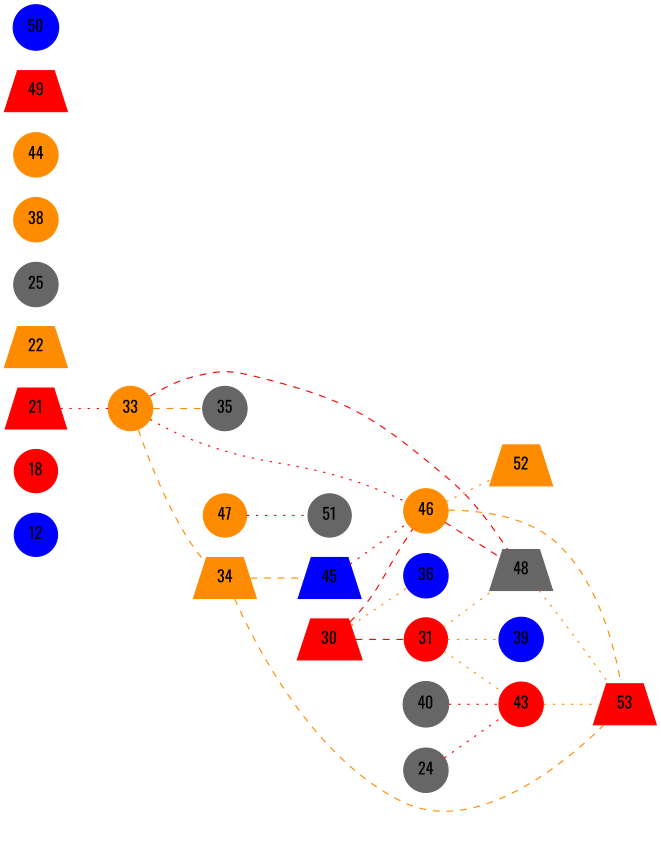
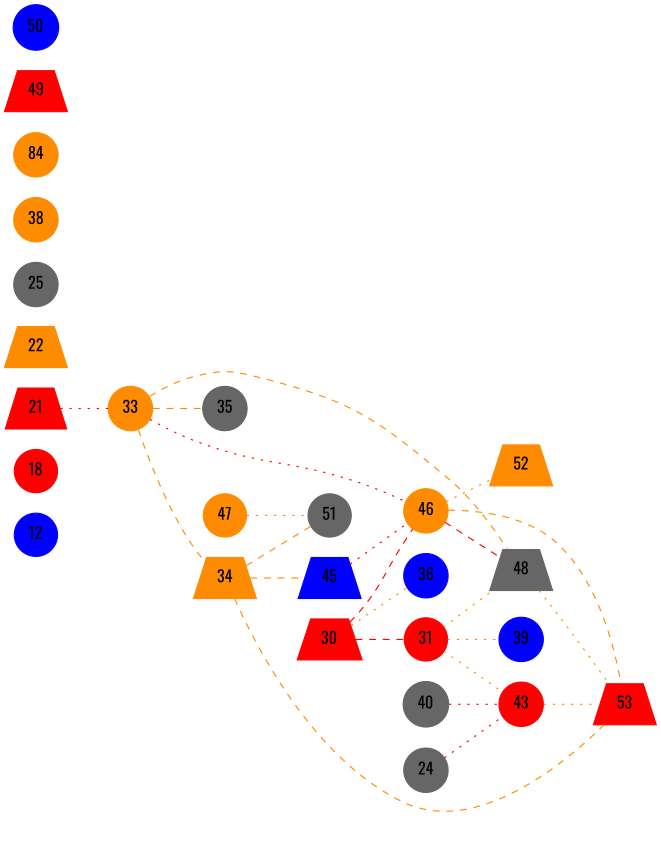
(36, 155) -> (36, 155)
(351, 409) -> (351, 409)
(277, 515) -> (277, 515)
none -> (279, 546)
